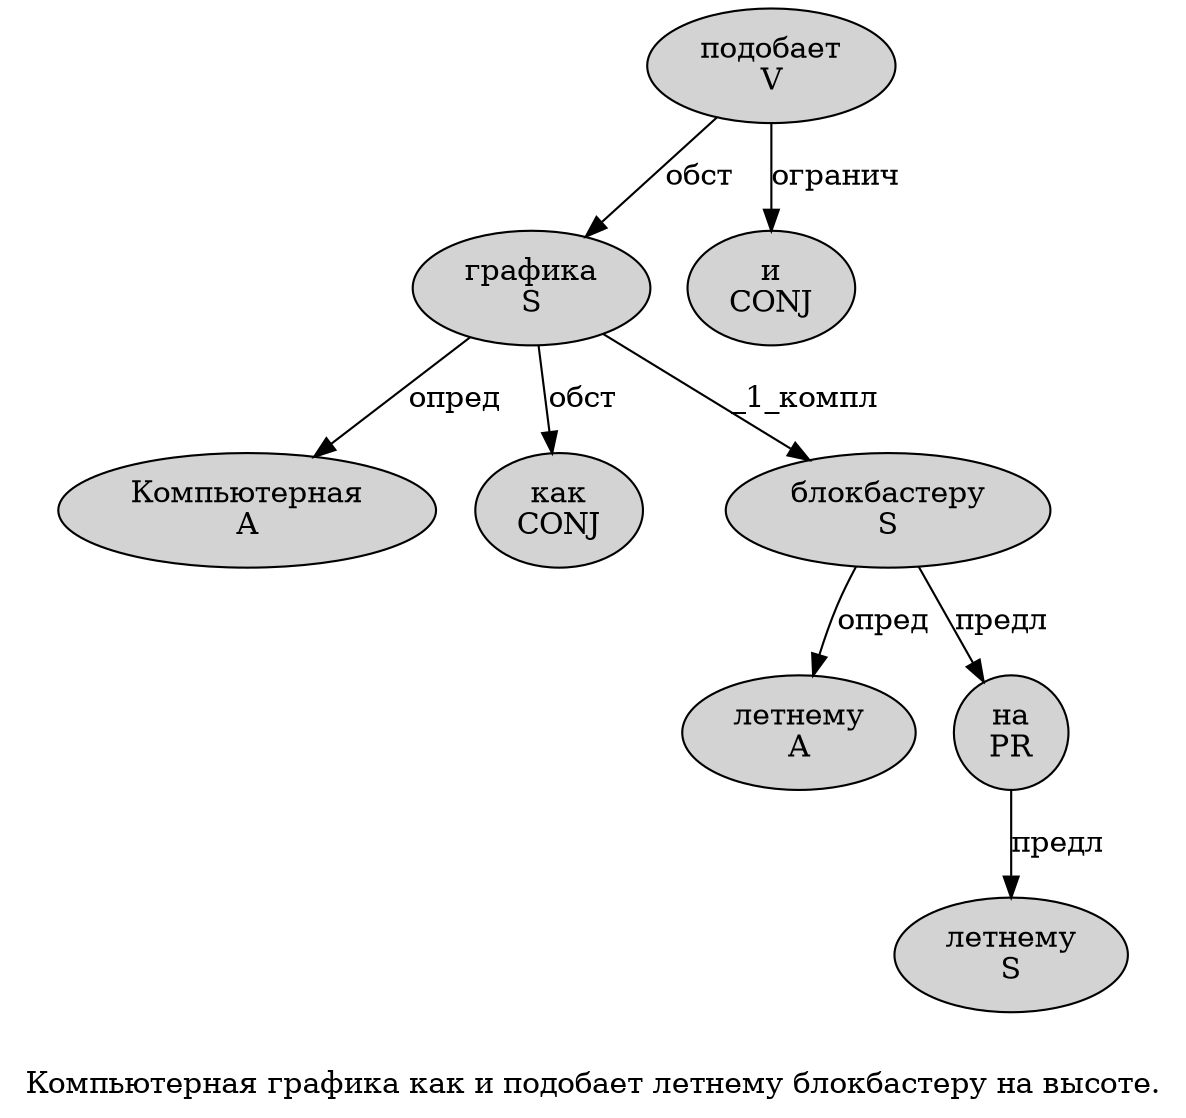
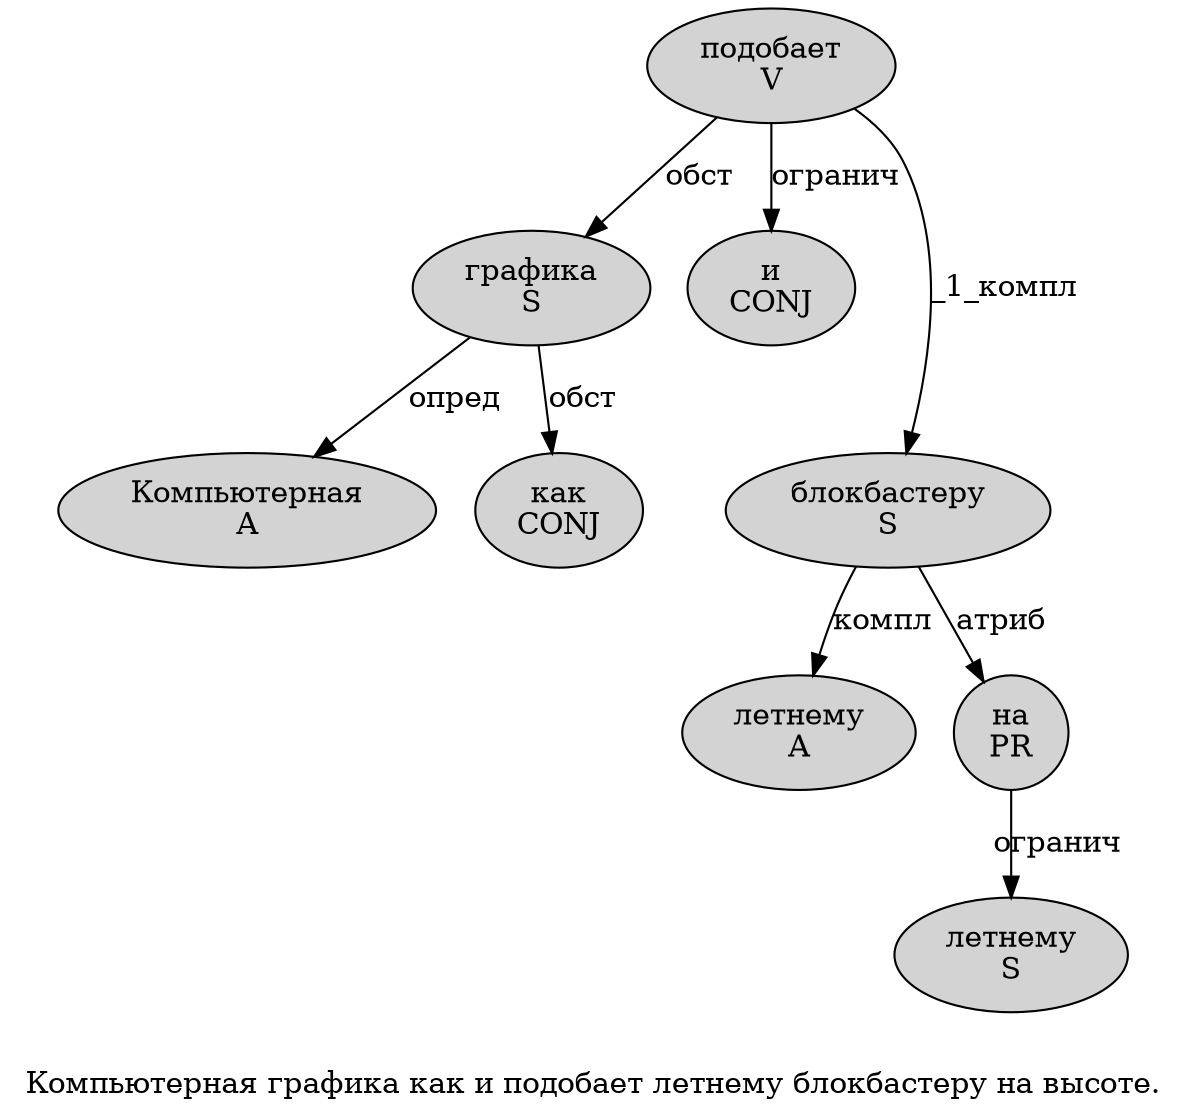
(697, 391) -> (929, 260)
(883, 621) -> (883, 621)
(1002, 621) -> (1002, 621)
(1058, 844) -> (1058, 844)
